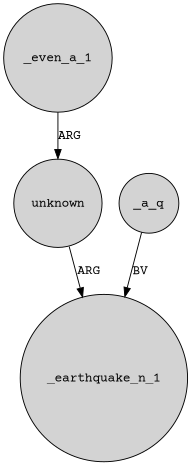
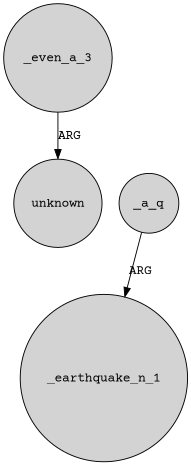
(58, 58) -> (58, 58)
(75, 267) -> none
(140, 271) -> (140, 271)
